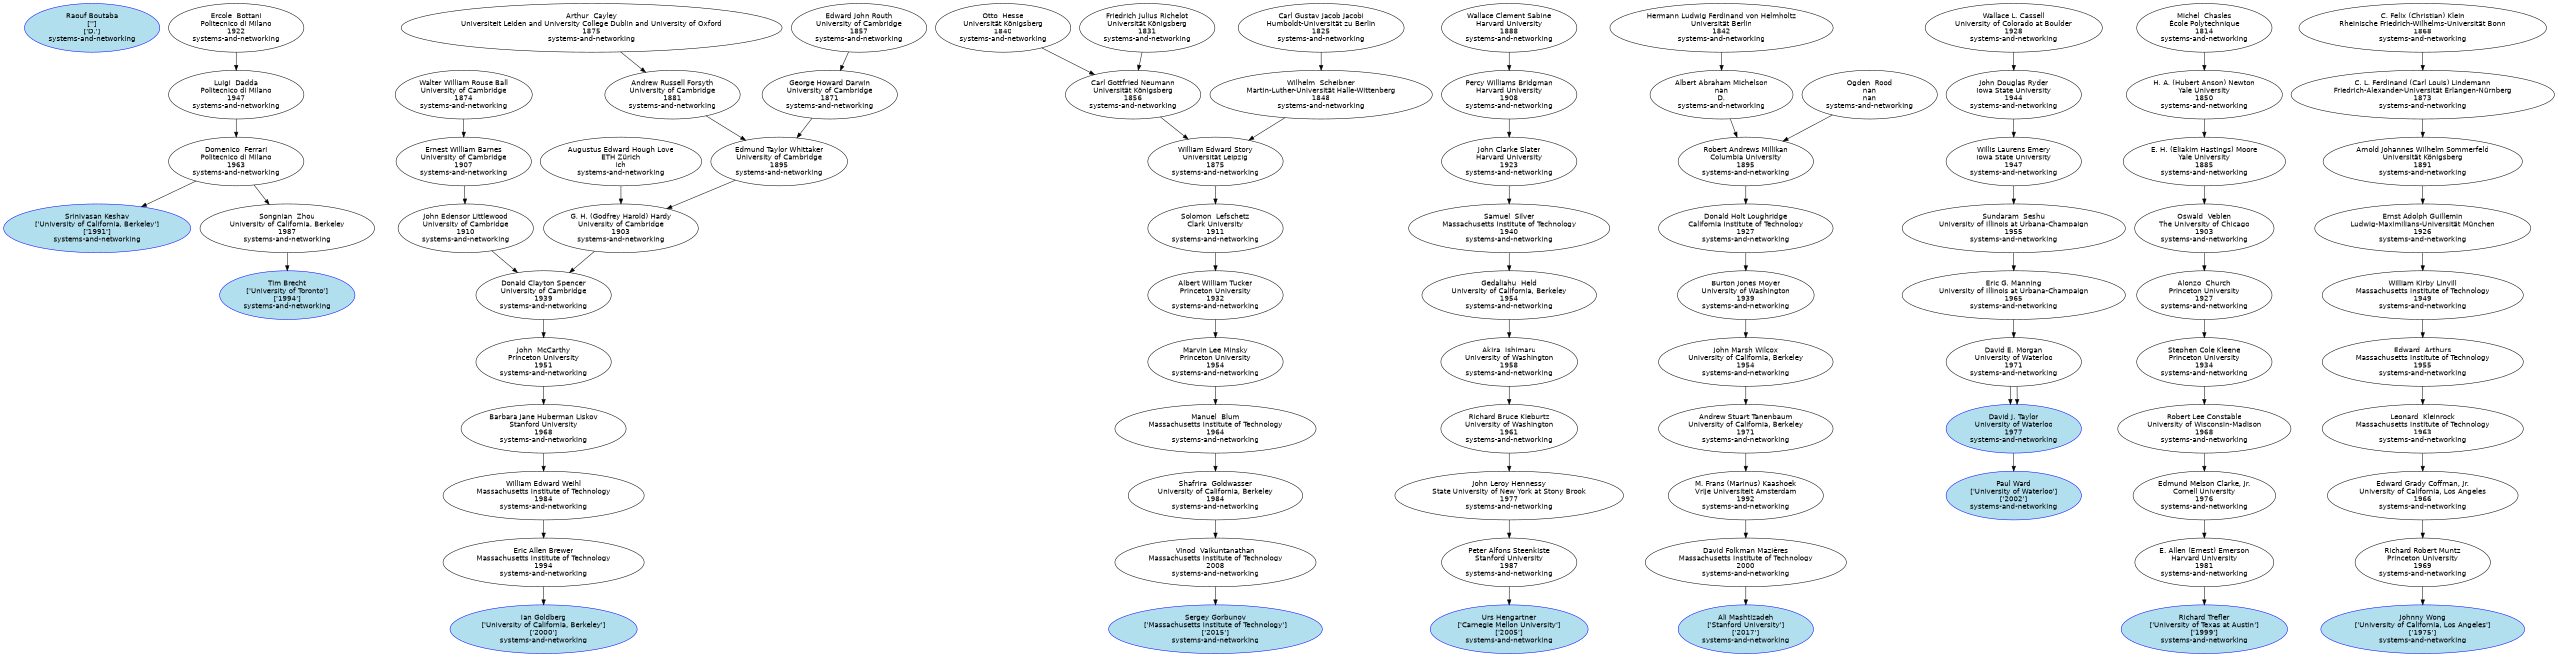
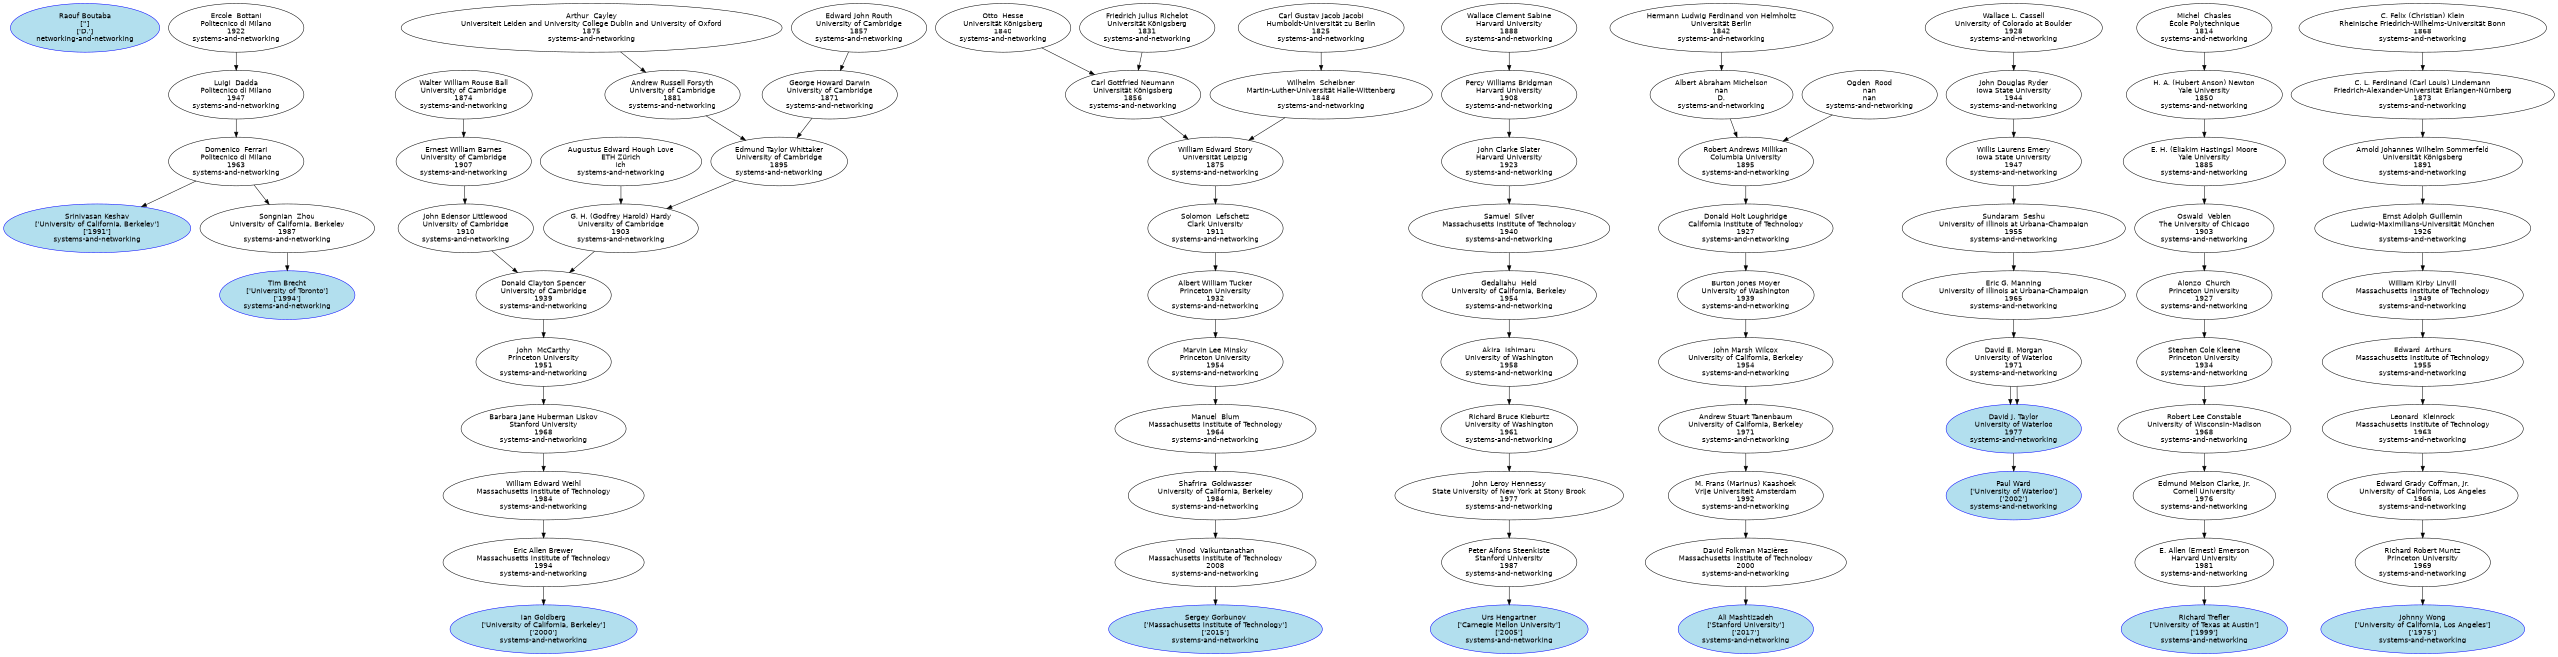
(92, 28) -> (85, 28)
